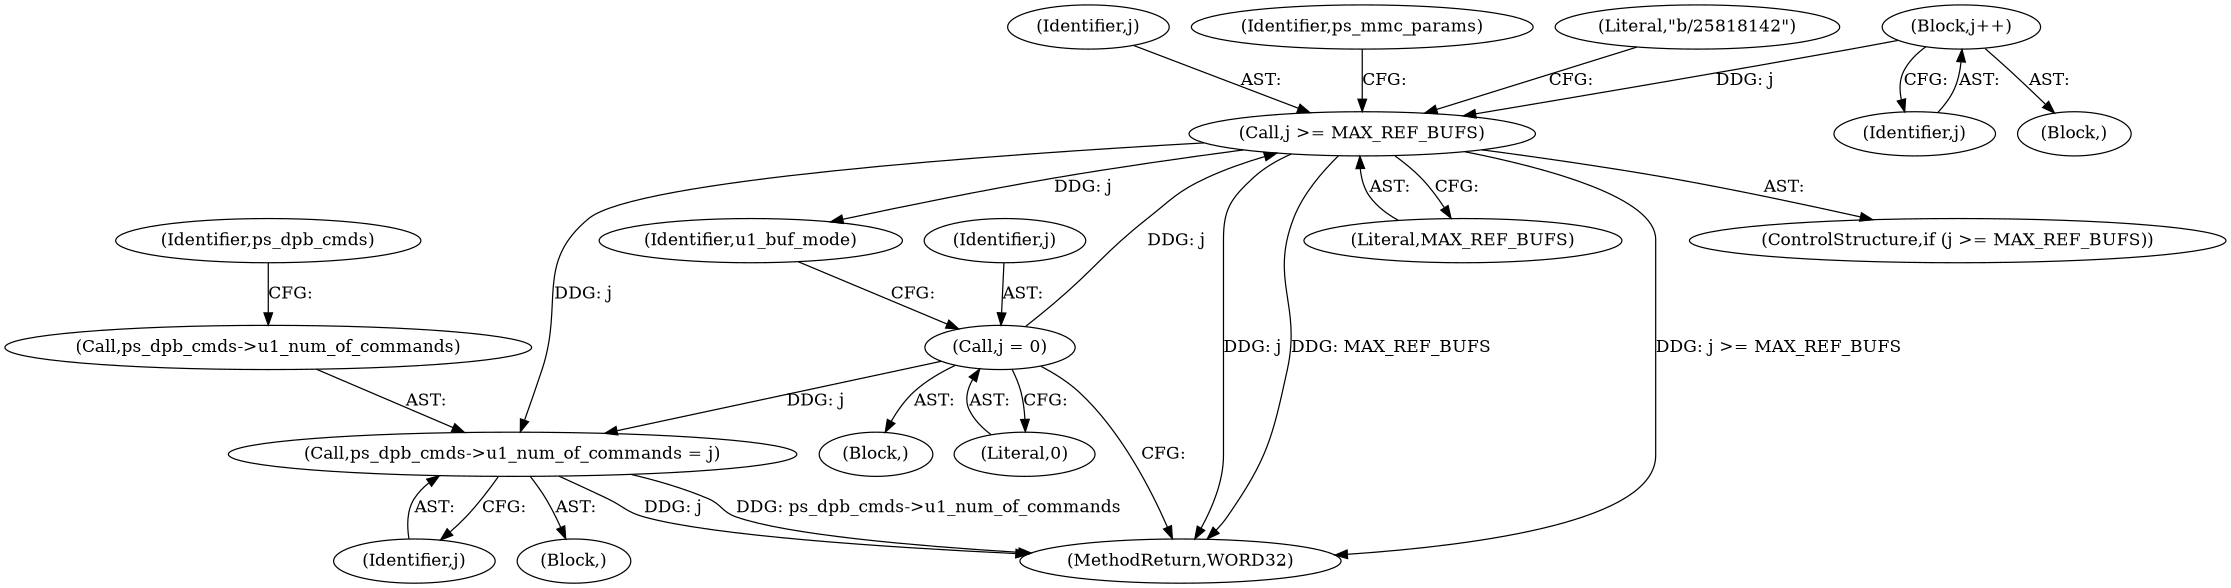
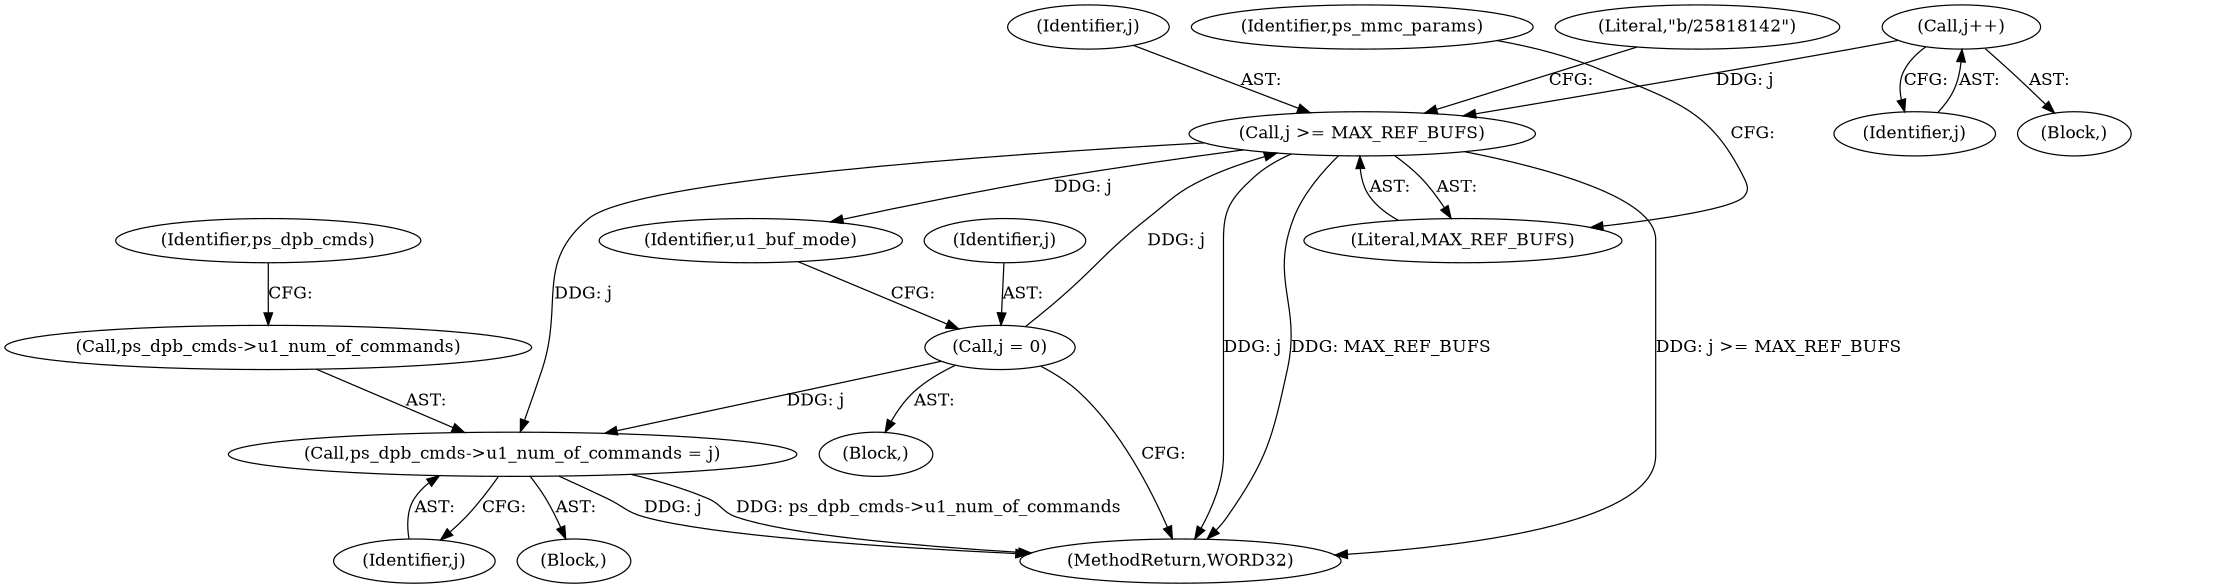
(1961, 27) -> (1961, 27)
(1362, 74) -> (1707, 126)
(1460, 187) -> (1460, 187)
(1958, 241) -> none
(1025, 454) -> none
